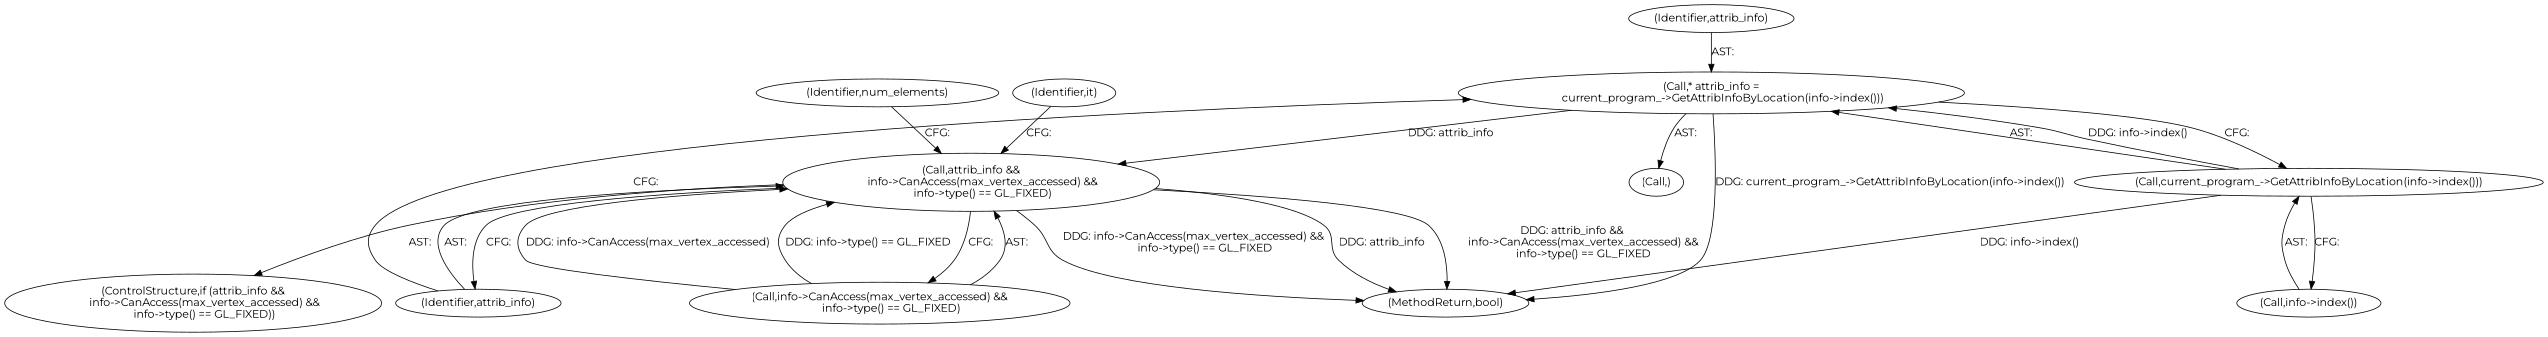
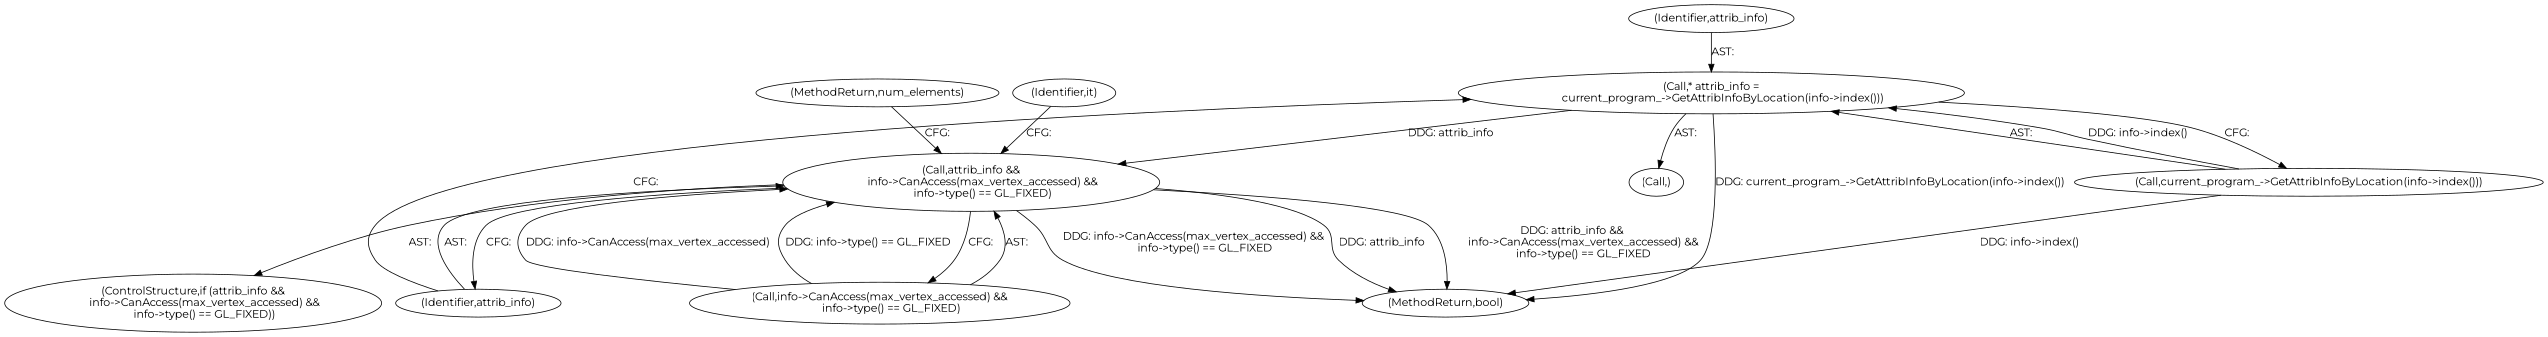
(877, 93) -> (877, 93)
(2309, 303) -> none
